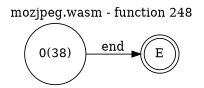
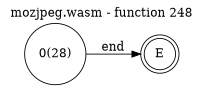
(55, 54) -> (55, 54)
